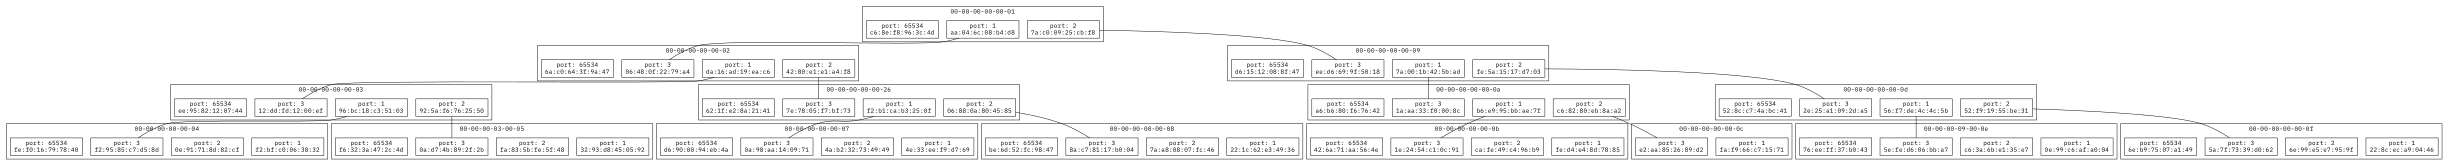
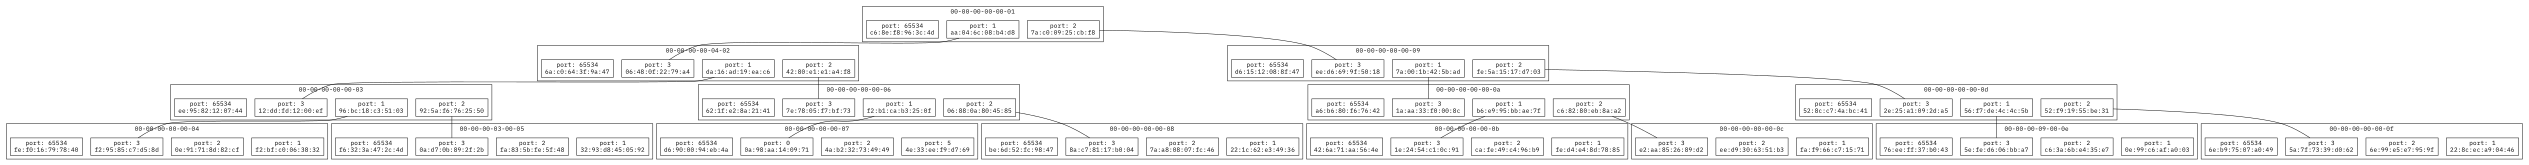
(698, 51) -> (698, 51)
(859, 90) -> (859, 90)
(452, 147) -> (452, 147)
(777, 147) -> (777, 147)
(938, 147) -> (938, 147)
none -> (1752, 147)
(1997, 147) -> (2077, 147)
(2077, 147) -> (2157, 147)
(2161, 147) -> (2241, 147)
